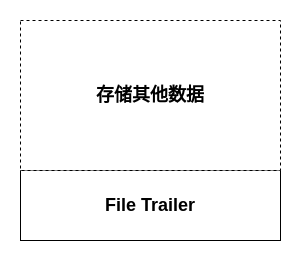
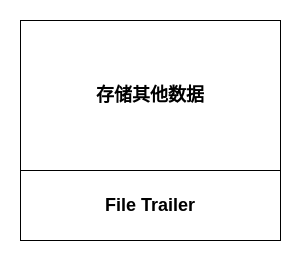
(151, 96) -> (151, 96)
